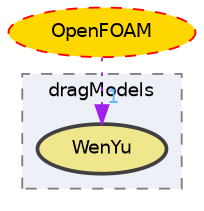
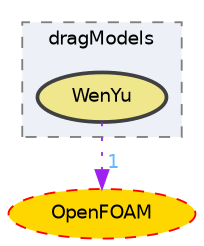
(102, 86) -> (102, 148)
